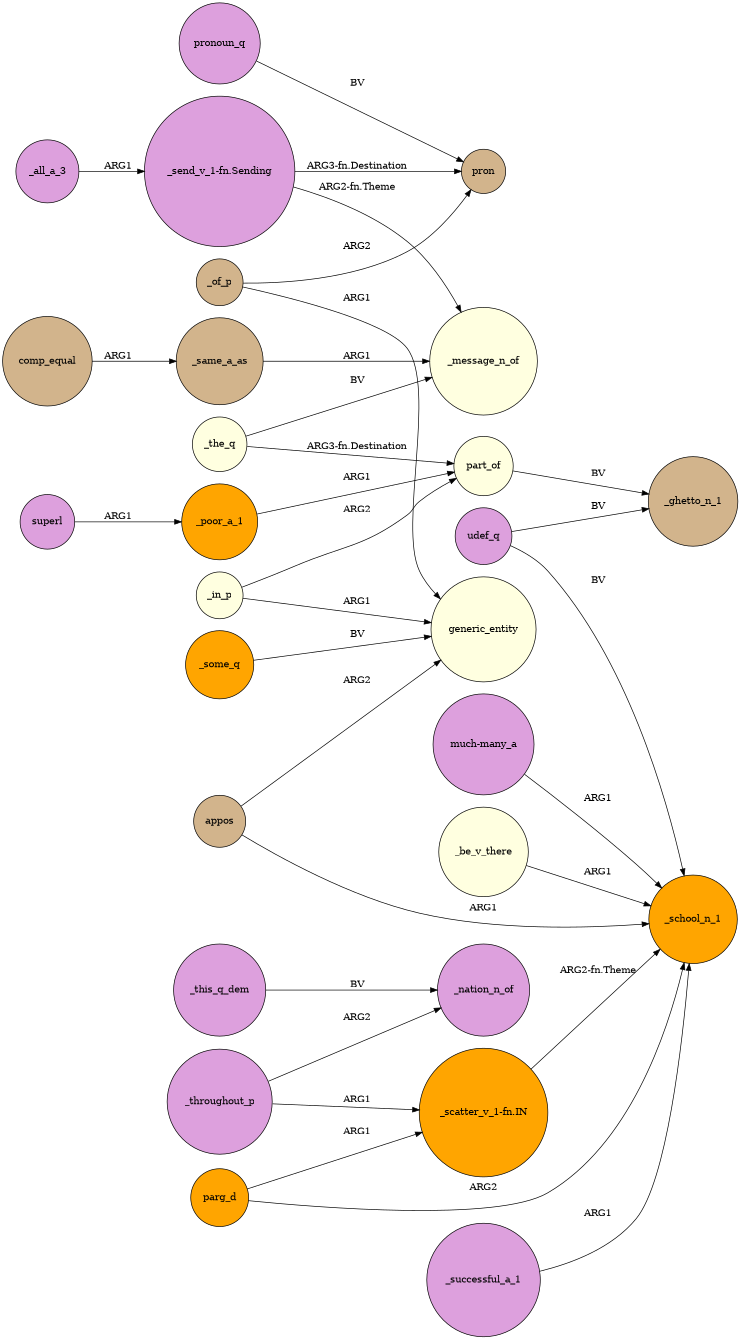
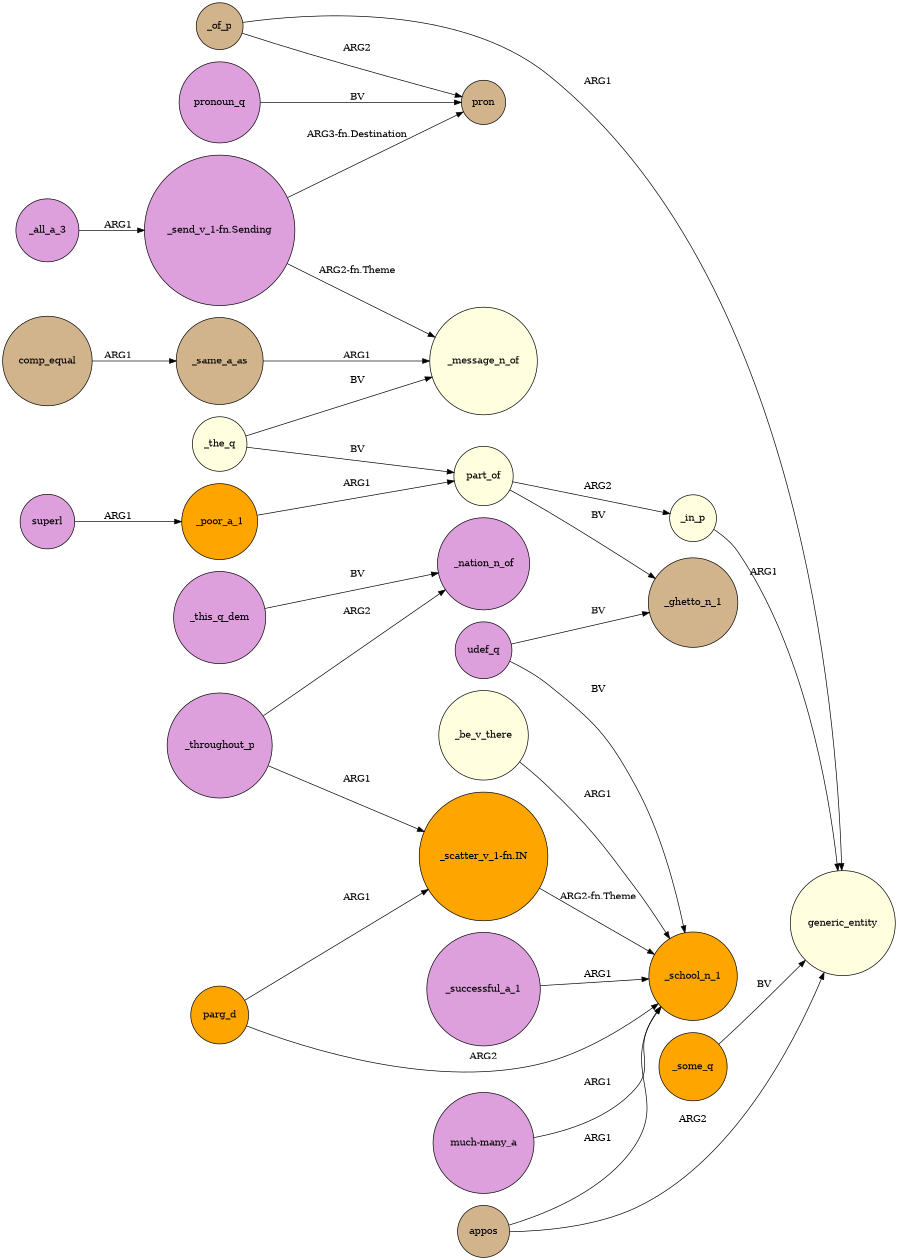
(357, 447) -> (357, 450)
(352, 545) -> (588, 497)
